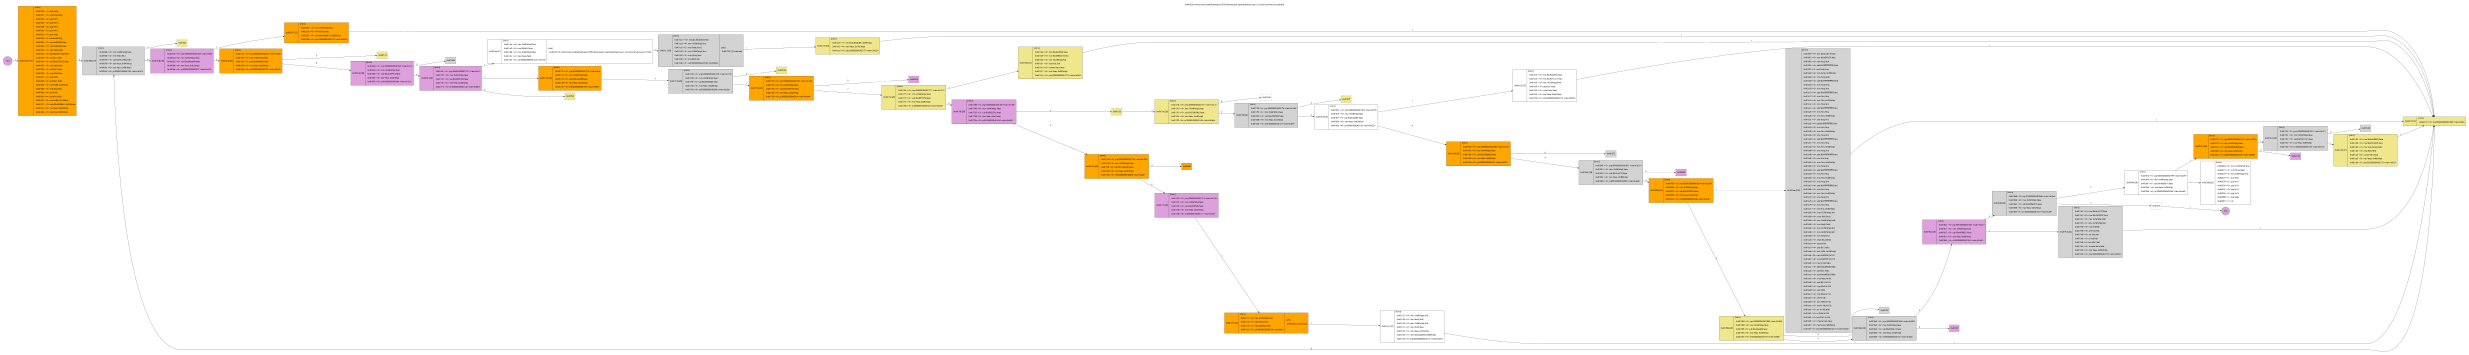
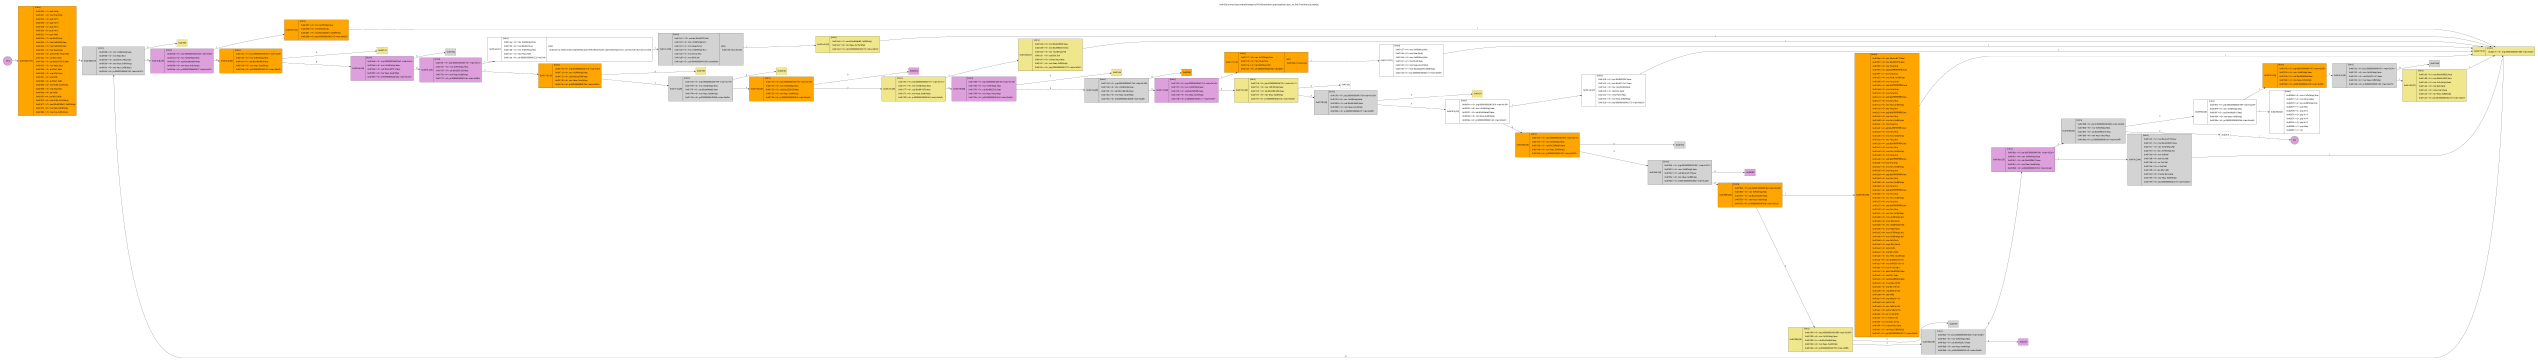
(522, 96) -> (648, 73)
(1138, 112) -> (1226, 90)
(2296, 156) -> none
(1117, 166) -> (1117, 90)
(1818, 191) -> (1887, 195)
